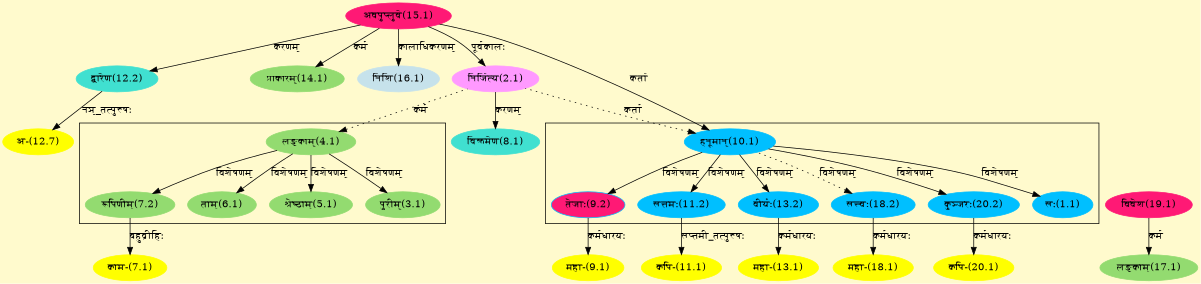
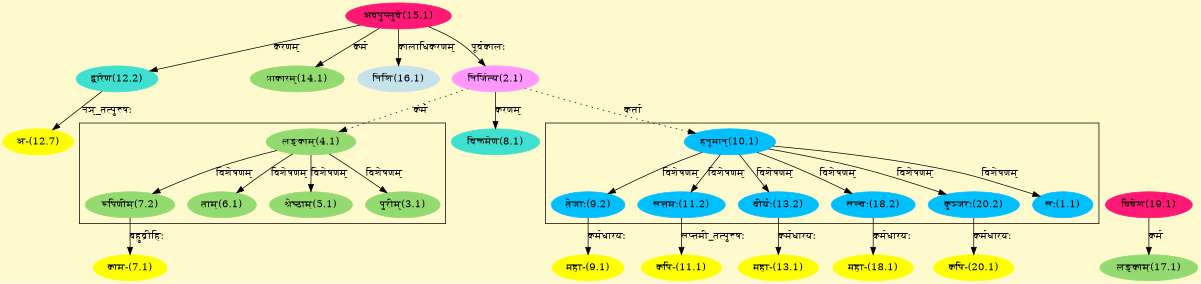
(574, 67) -> none
(802, 170) -> (802, 170)
(588, 205) -> (588, 205)
